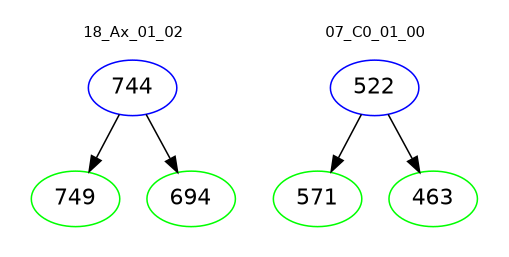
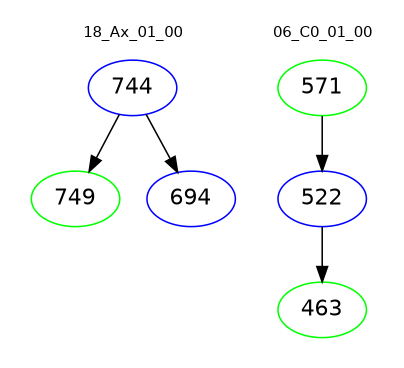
(133, 33) -> (133, 33)
(375, 33) -> (323, 33)
(350, 136) -> (322, 136)
(191, 199) -> (191, 199)
